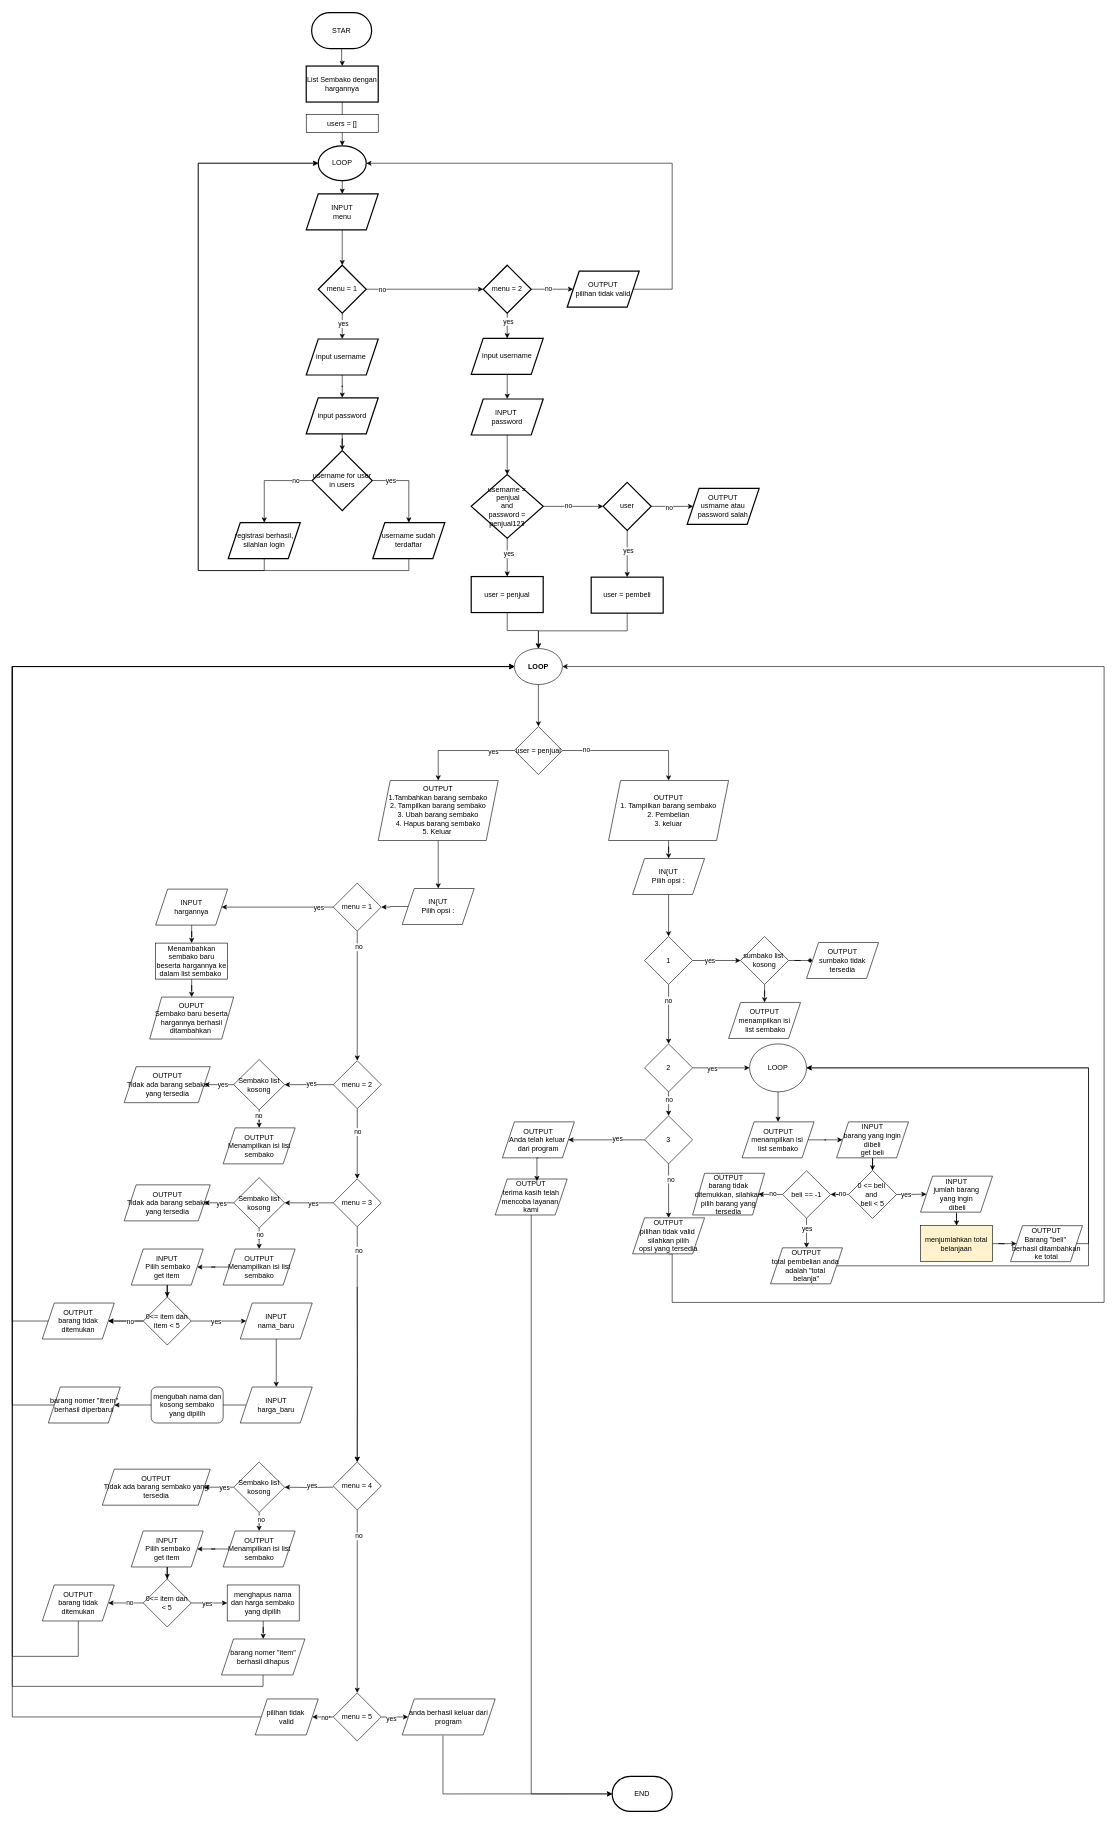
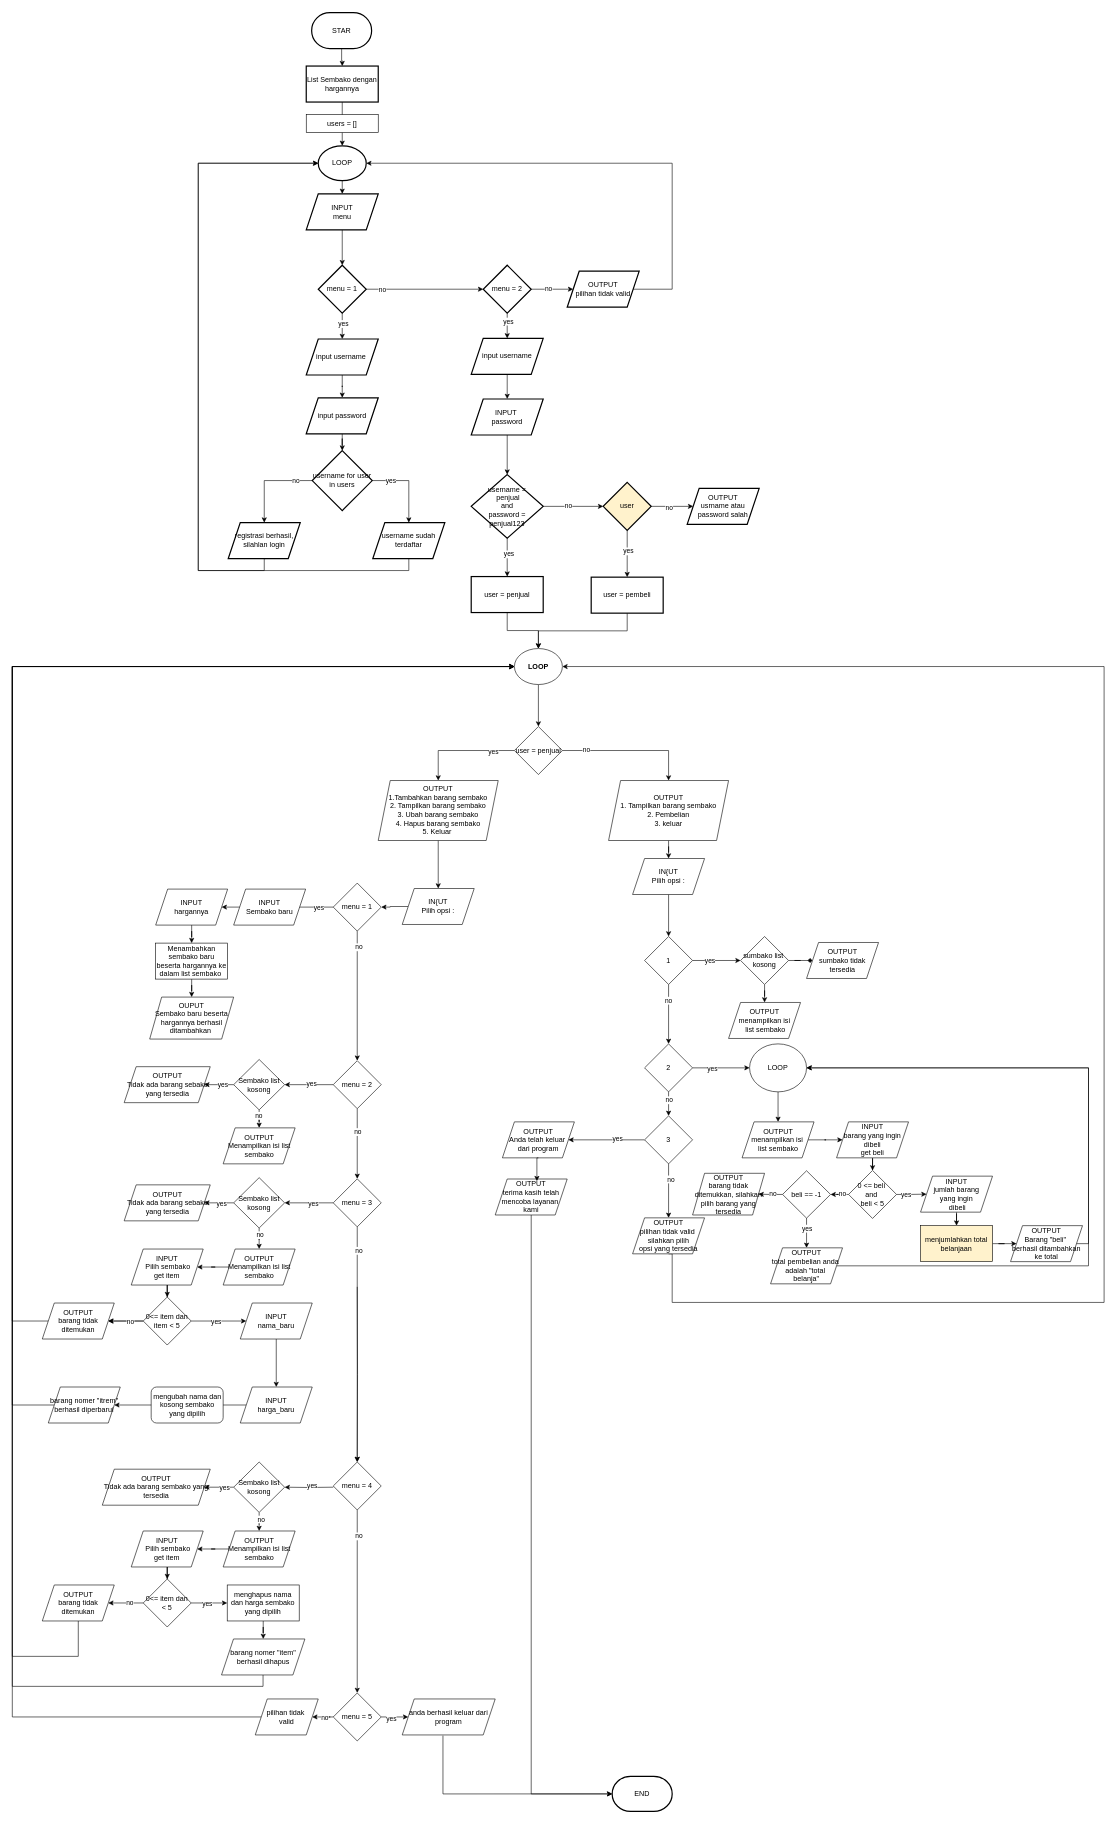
(627, 506) -> (627, 506)
none -> (270, 907)
